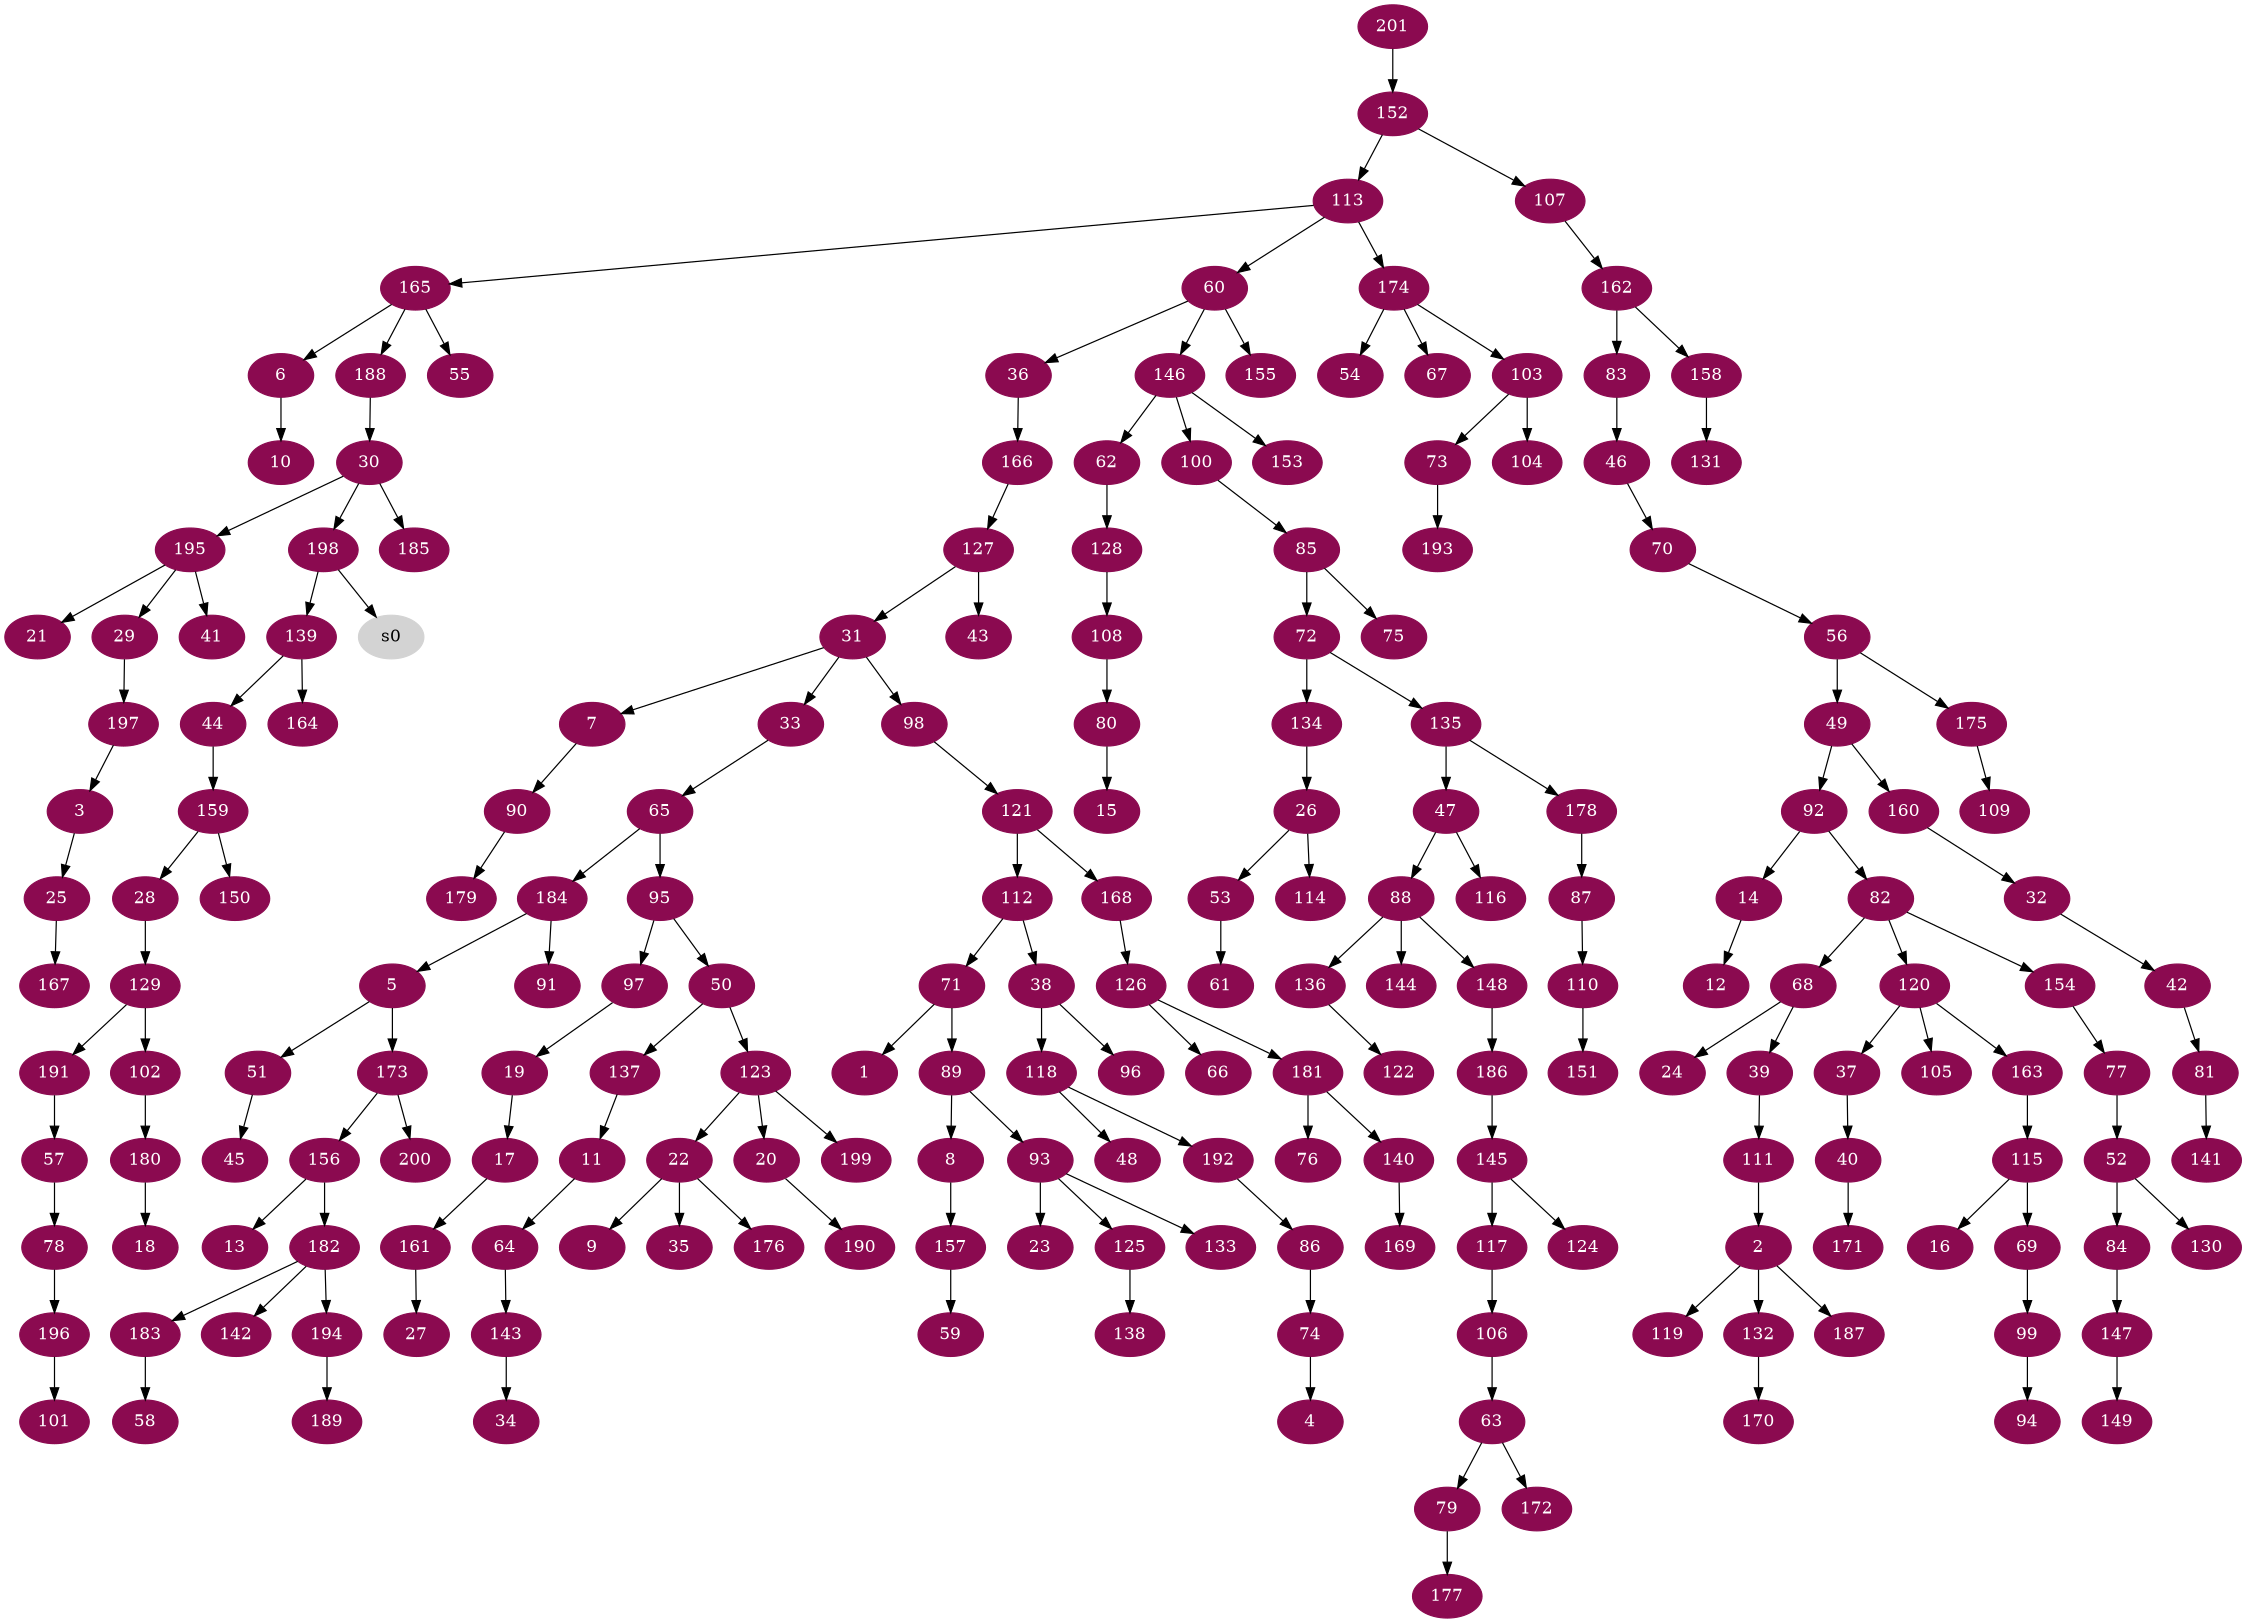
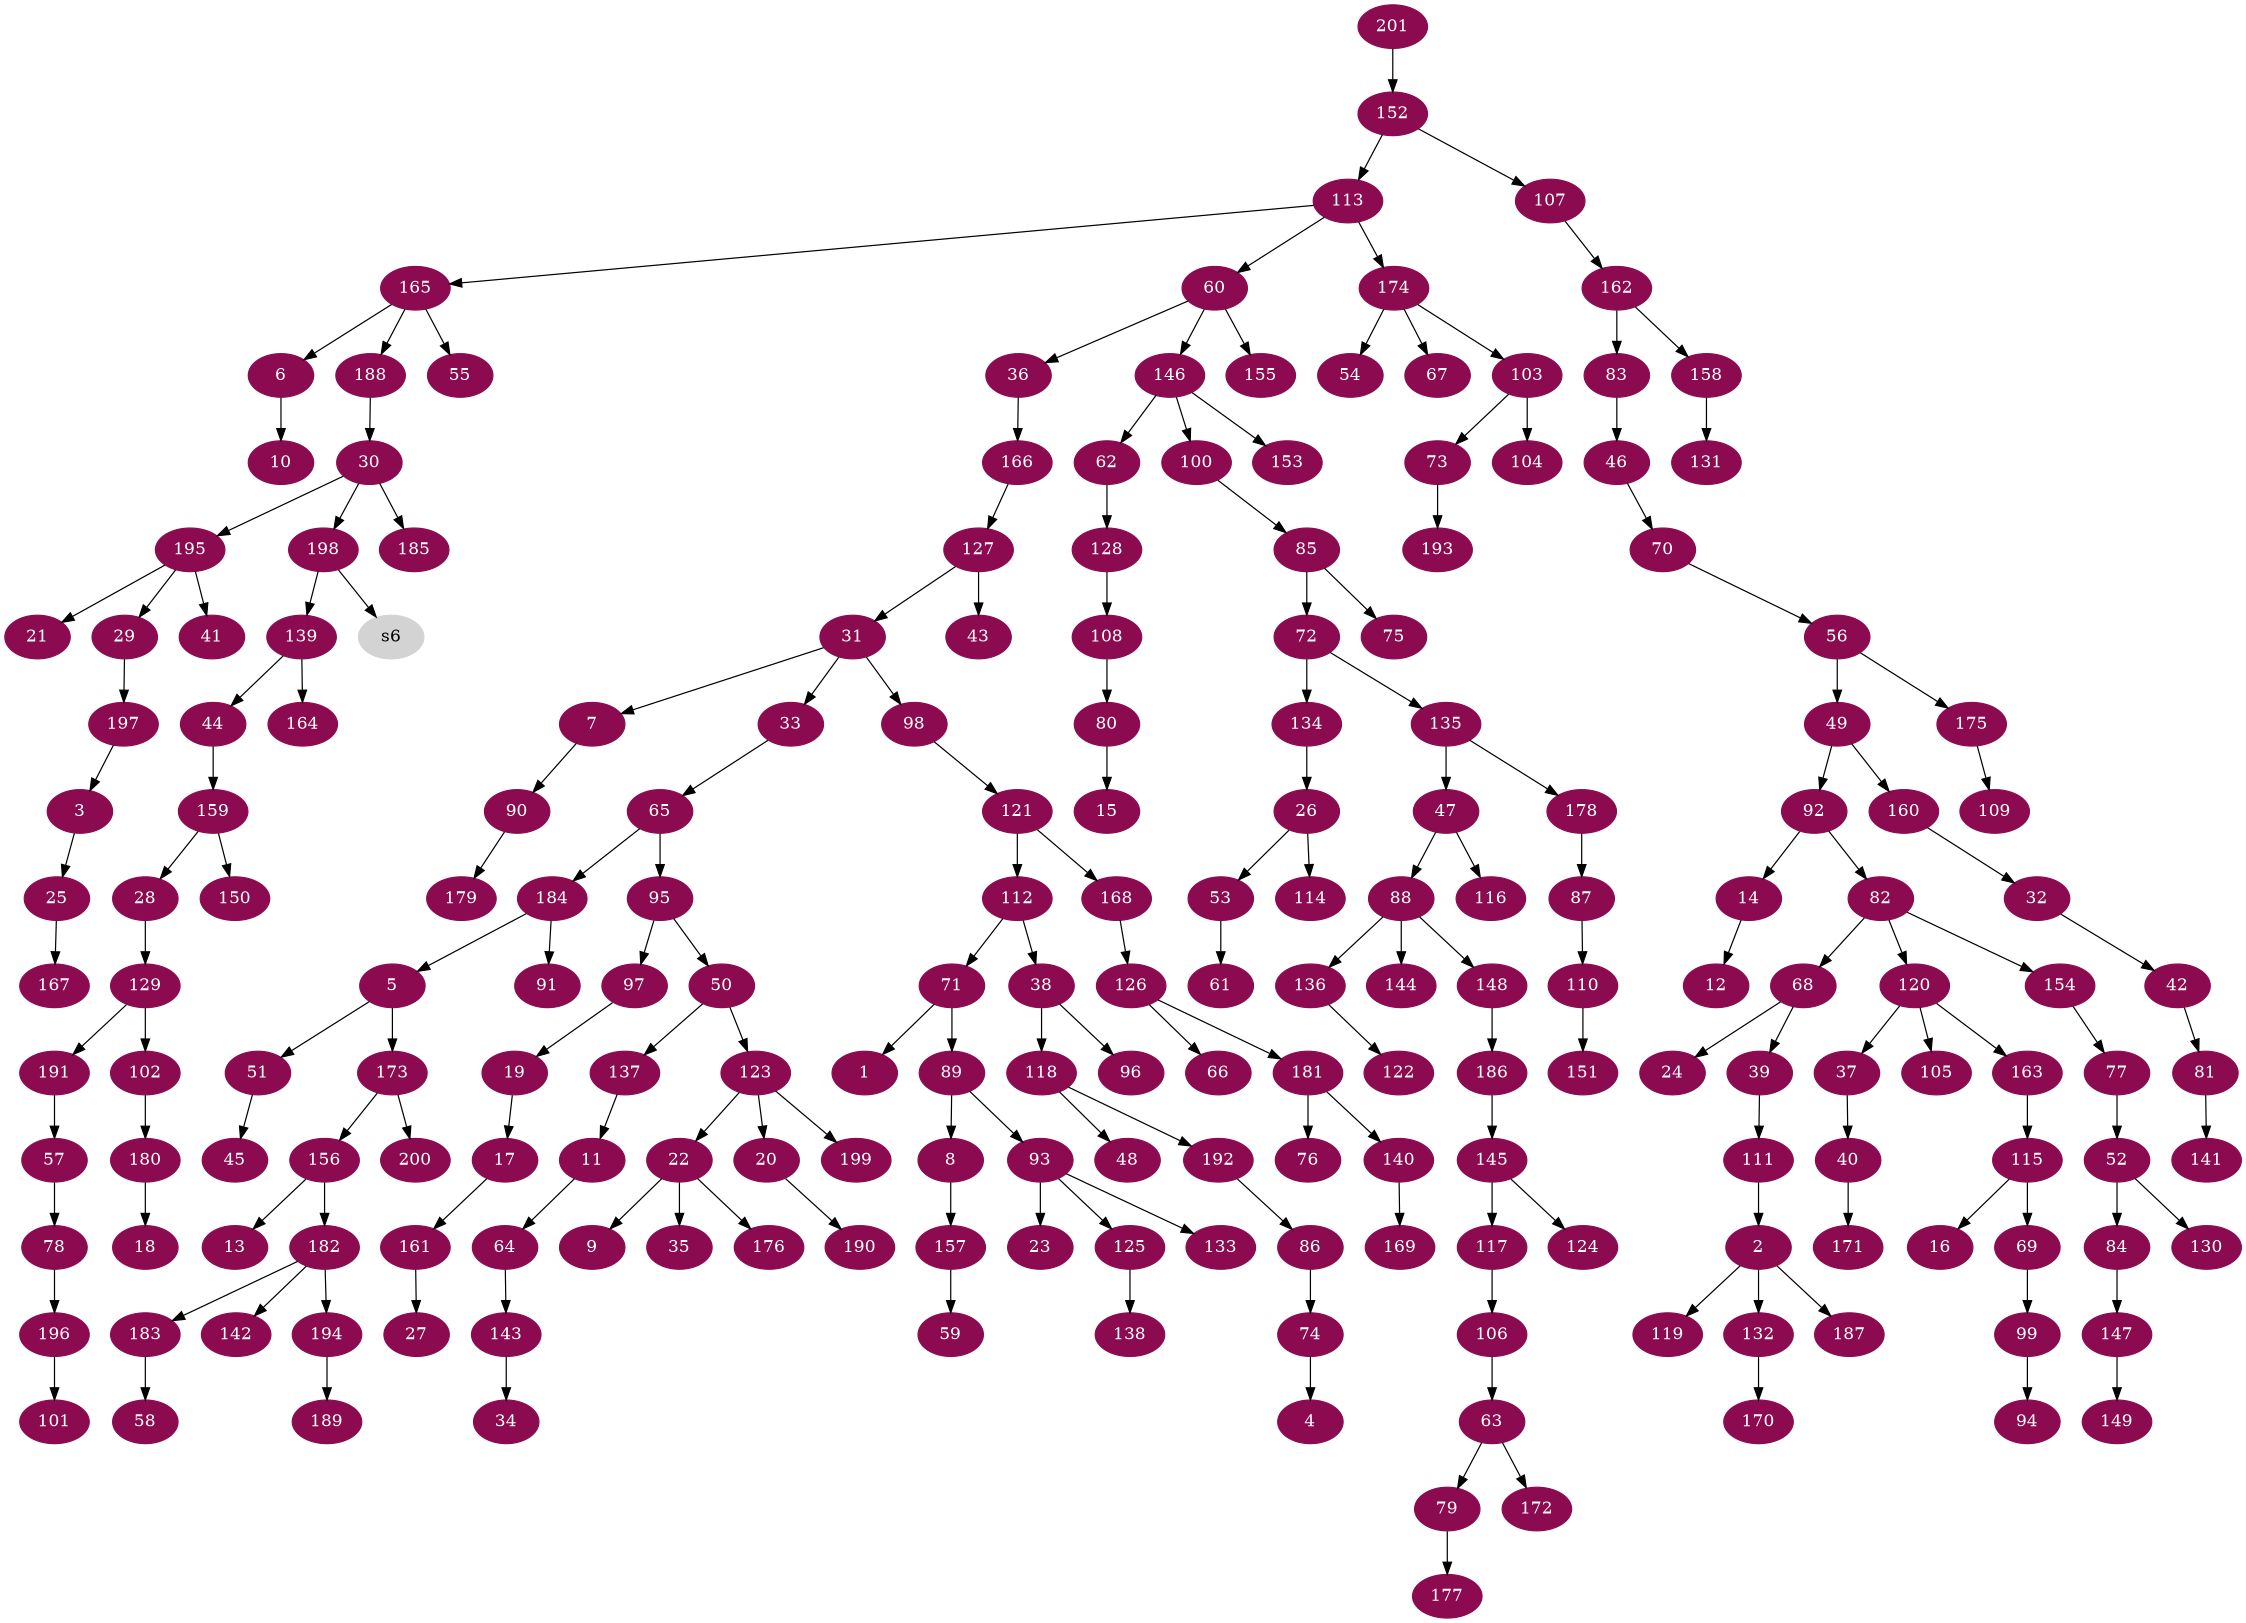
(391, 637) -> (391, 637)
